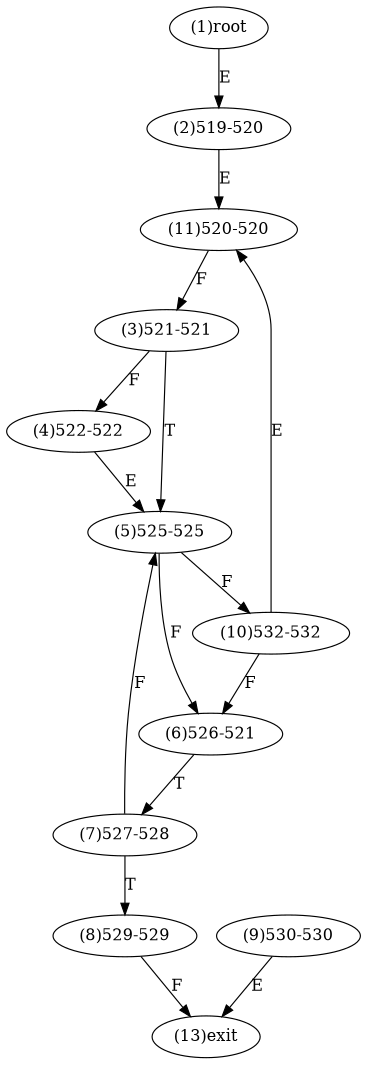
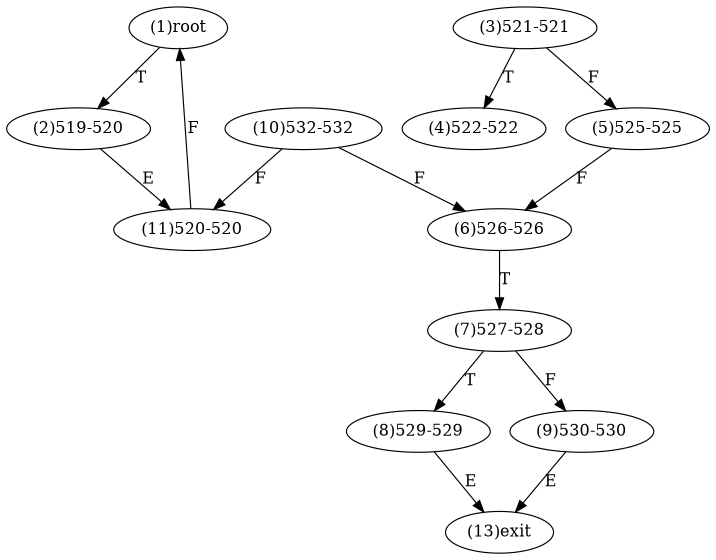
(225, 78) -> (141, 78)
(195, 275) -> (186, 135)
(134, 381) -> (509, 78)
(170, 431) -> (593, 78)
(277, 431) -> (261, 179)
(115, 477) -> none
(211, 579) -> none
(131, 688) -> (537, 376)
(211, 734) -> (500, 230)
(177, 986) -> (471, 482)
